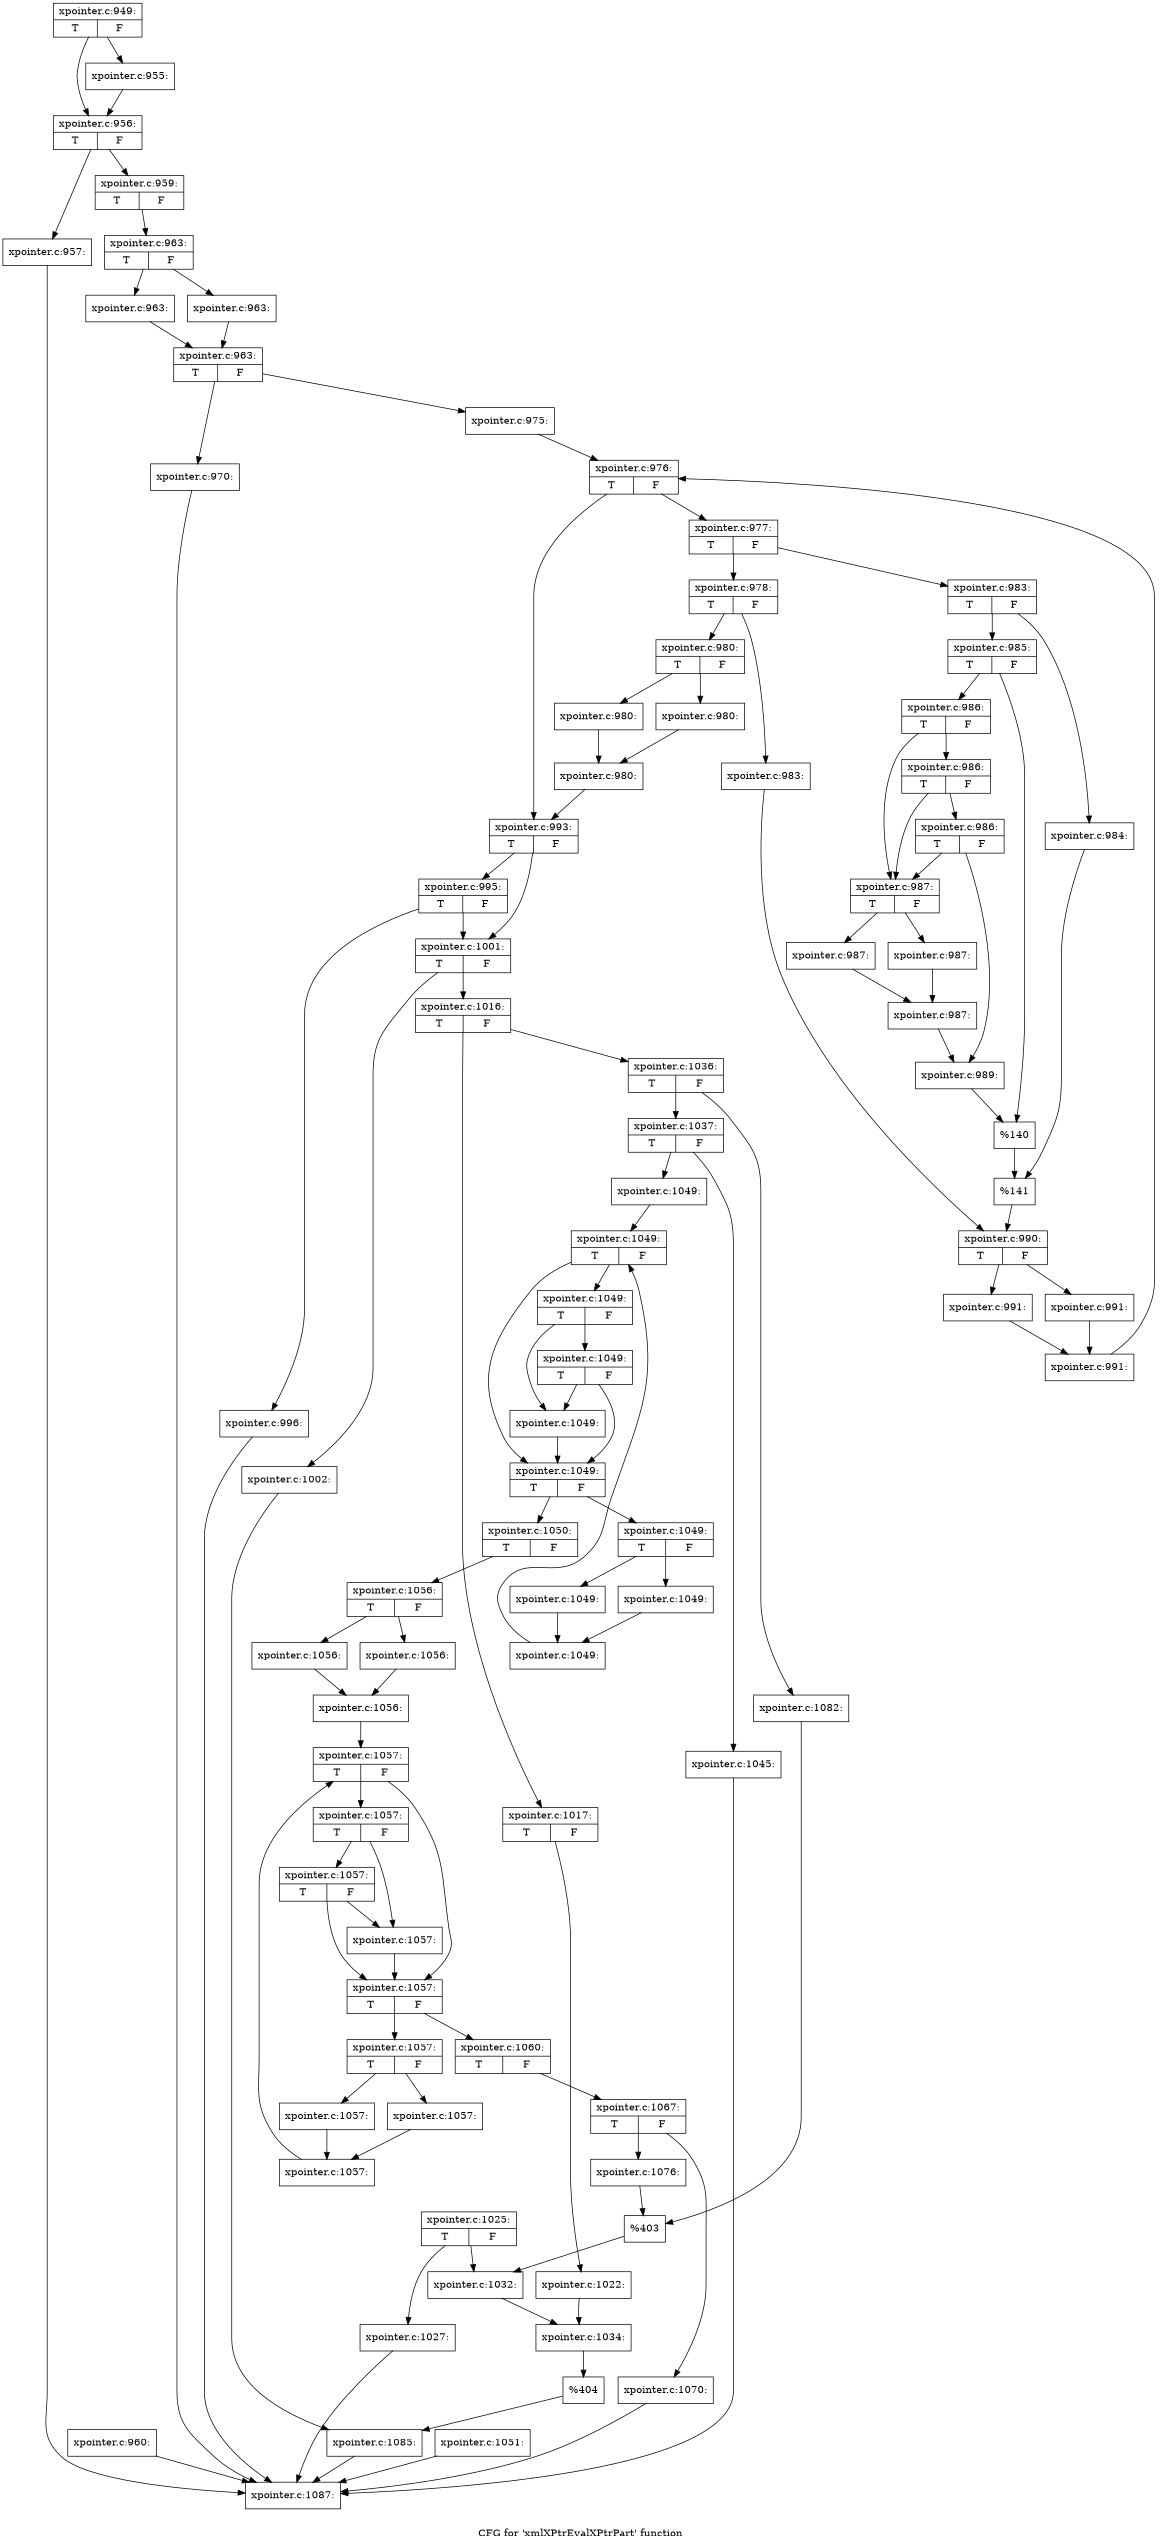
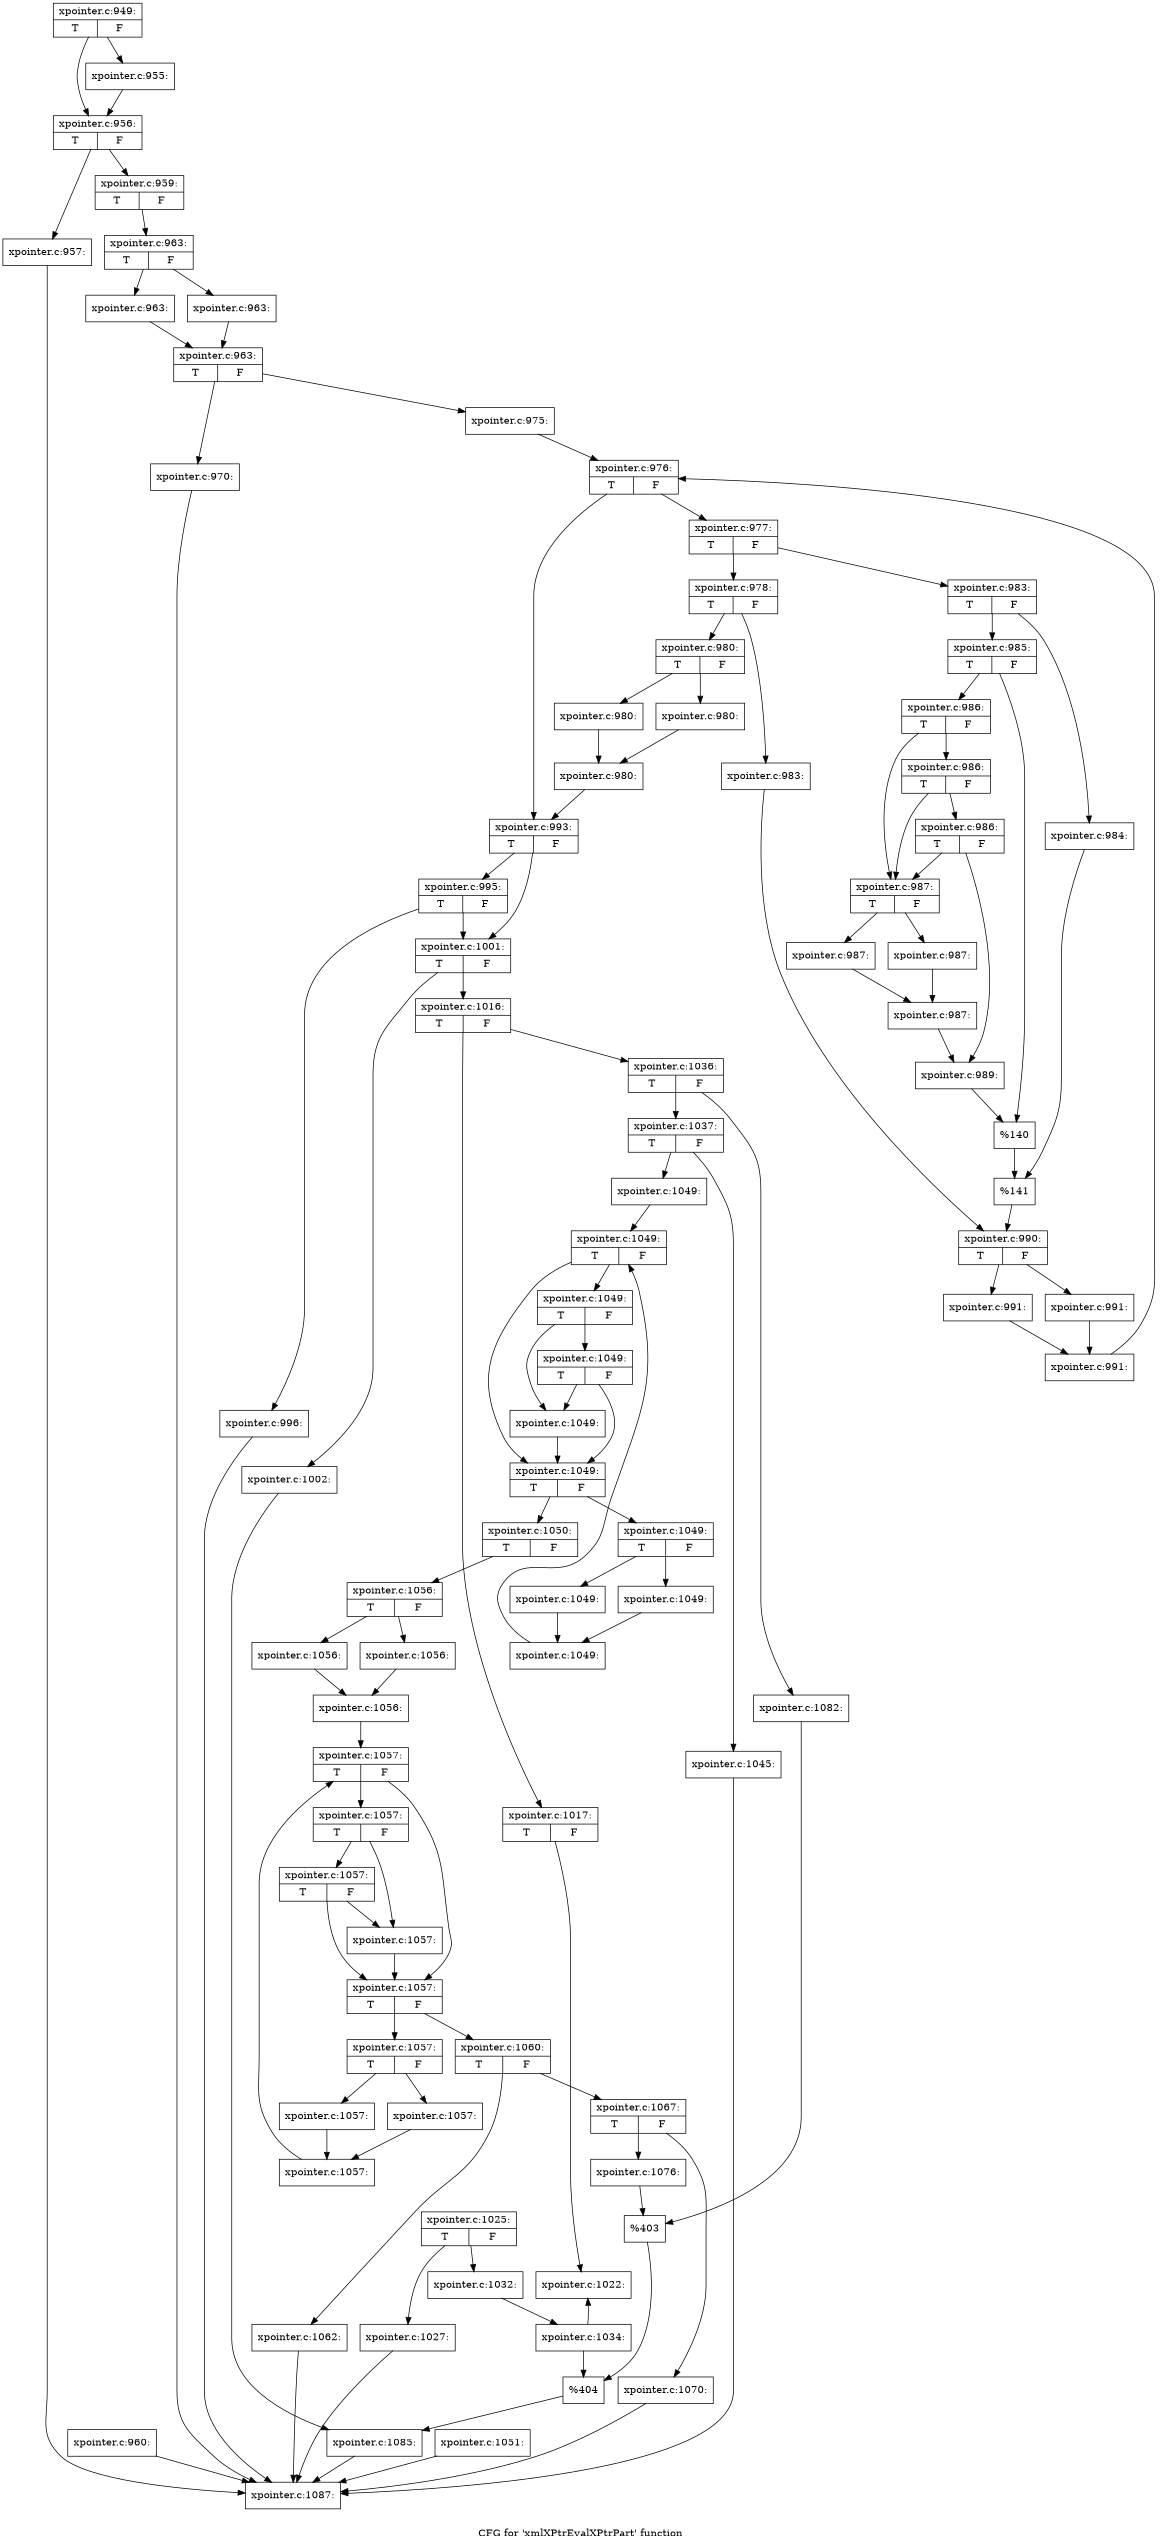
(572, 2253) -> (649, 2316)
(579, 2308) -> (588, 2315)
none -> (300, 2338)
